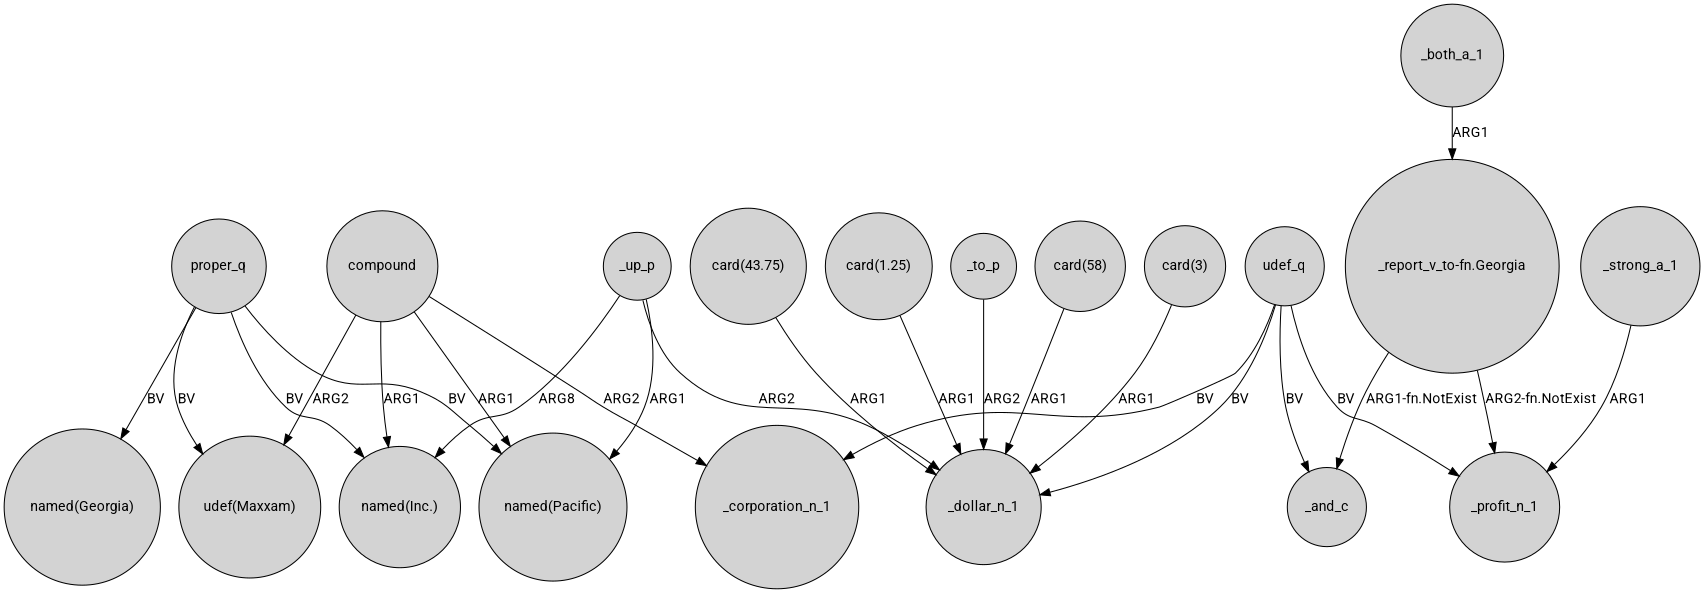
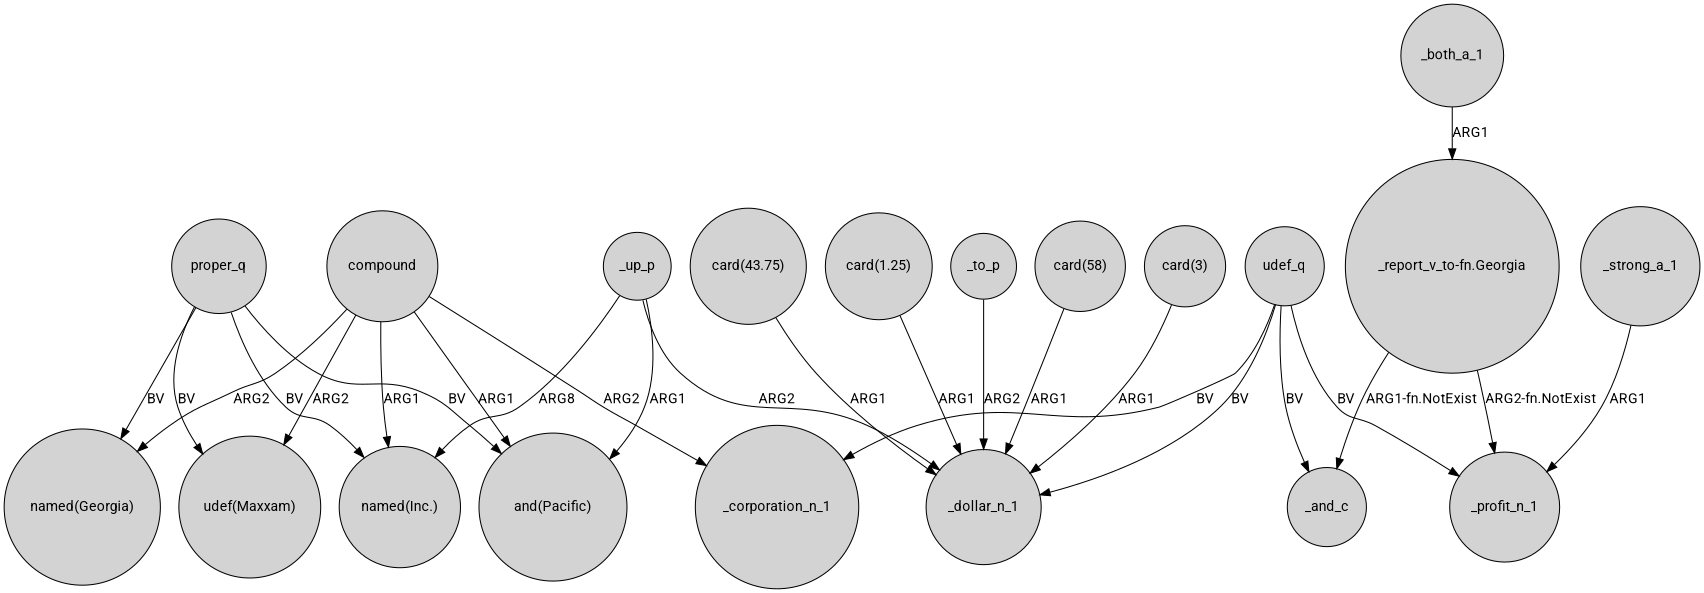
none -> (251, 385)
(553, 507) -> (553, 507)
